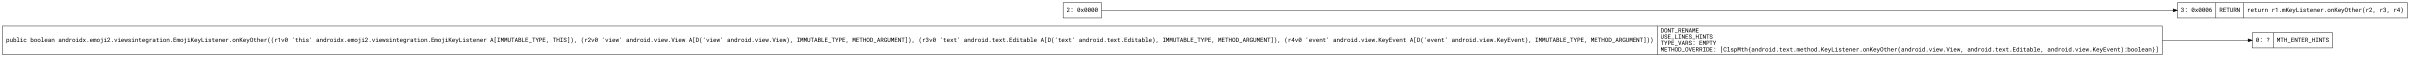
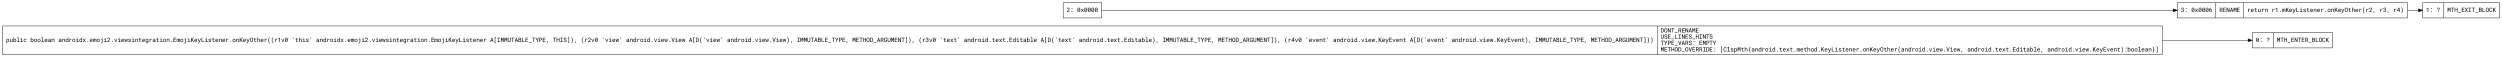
(2230, 10) -> (2230, 10)
none -> (2461, 10)
(2303, 40) -> (2303, 40)
